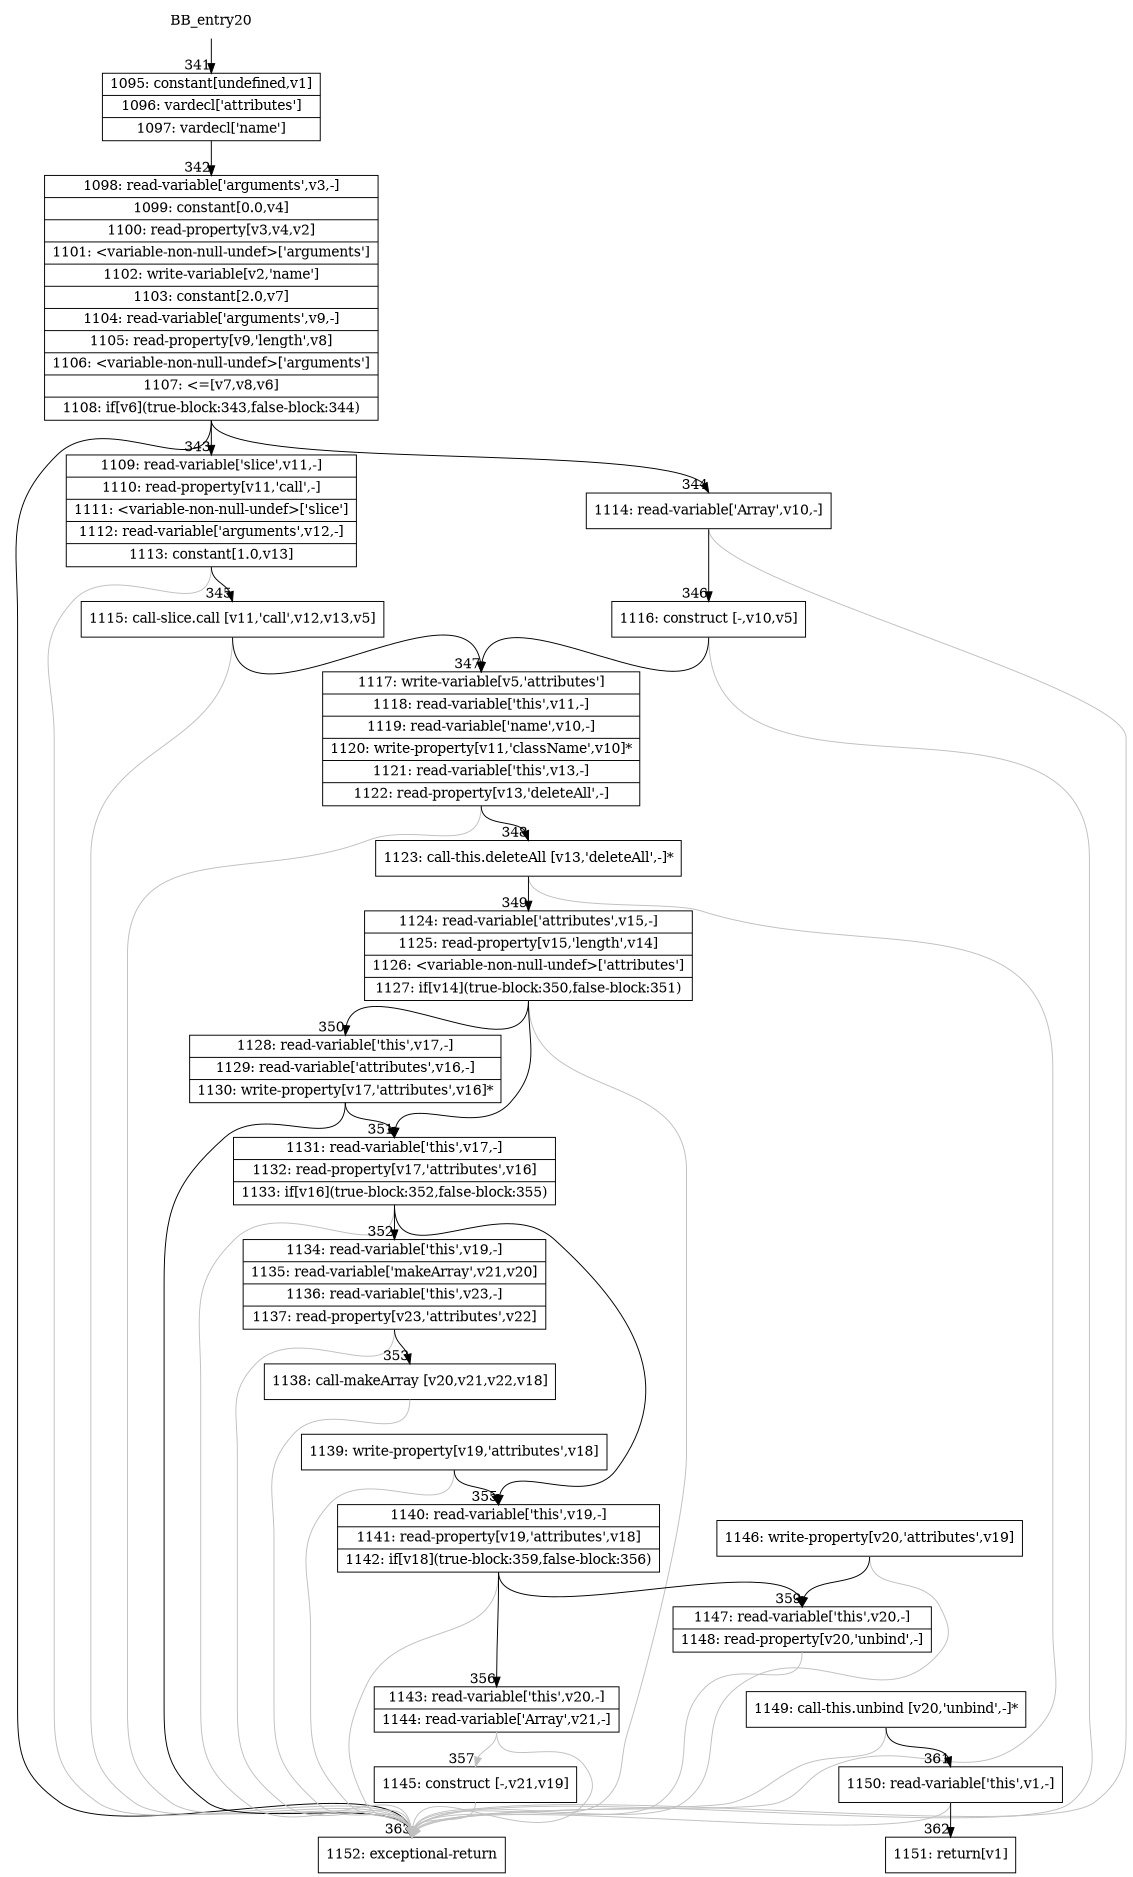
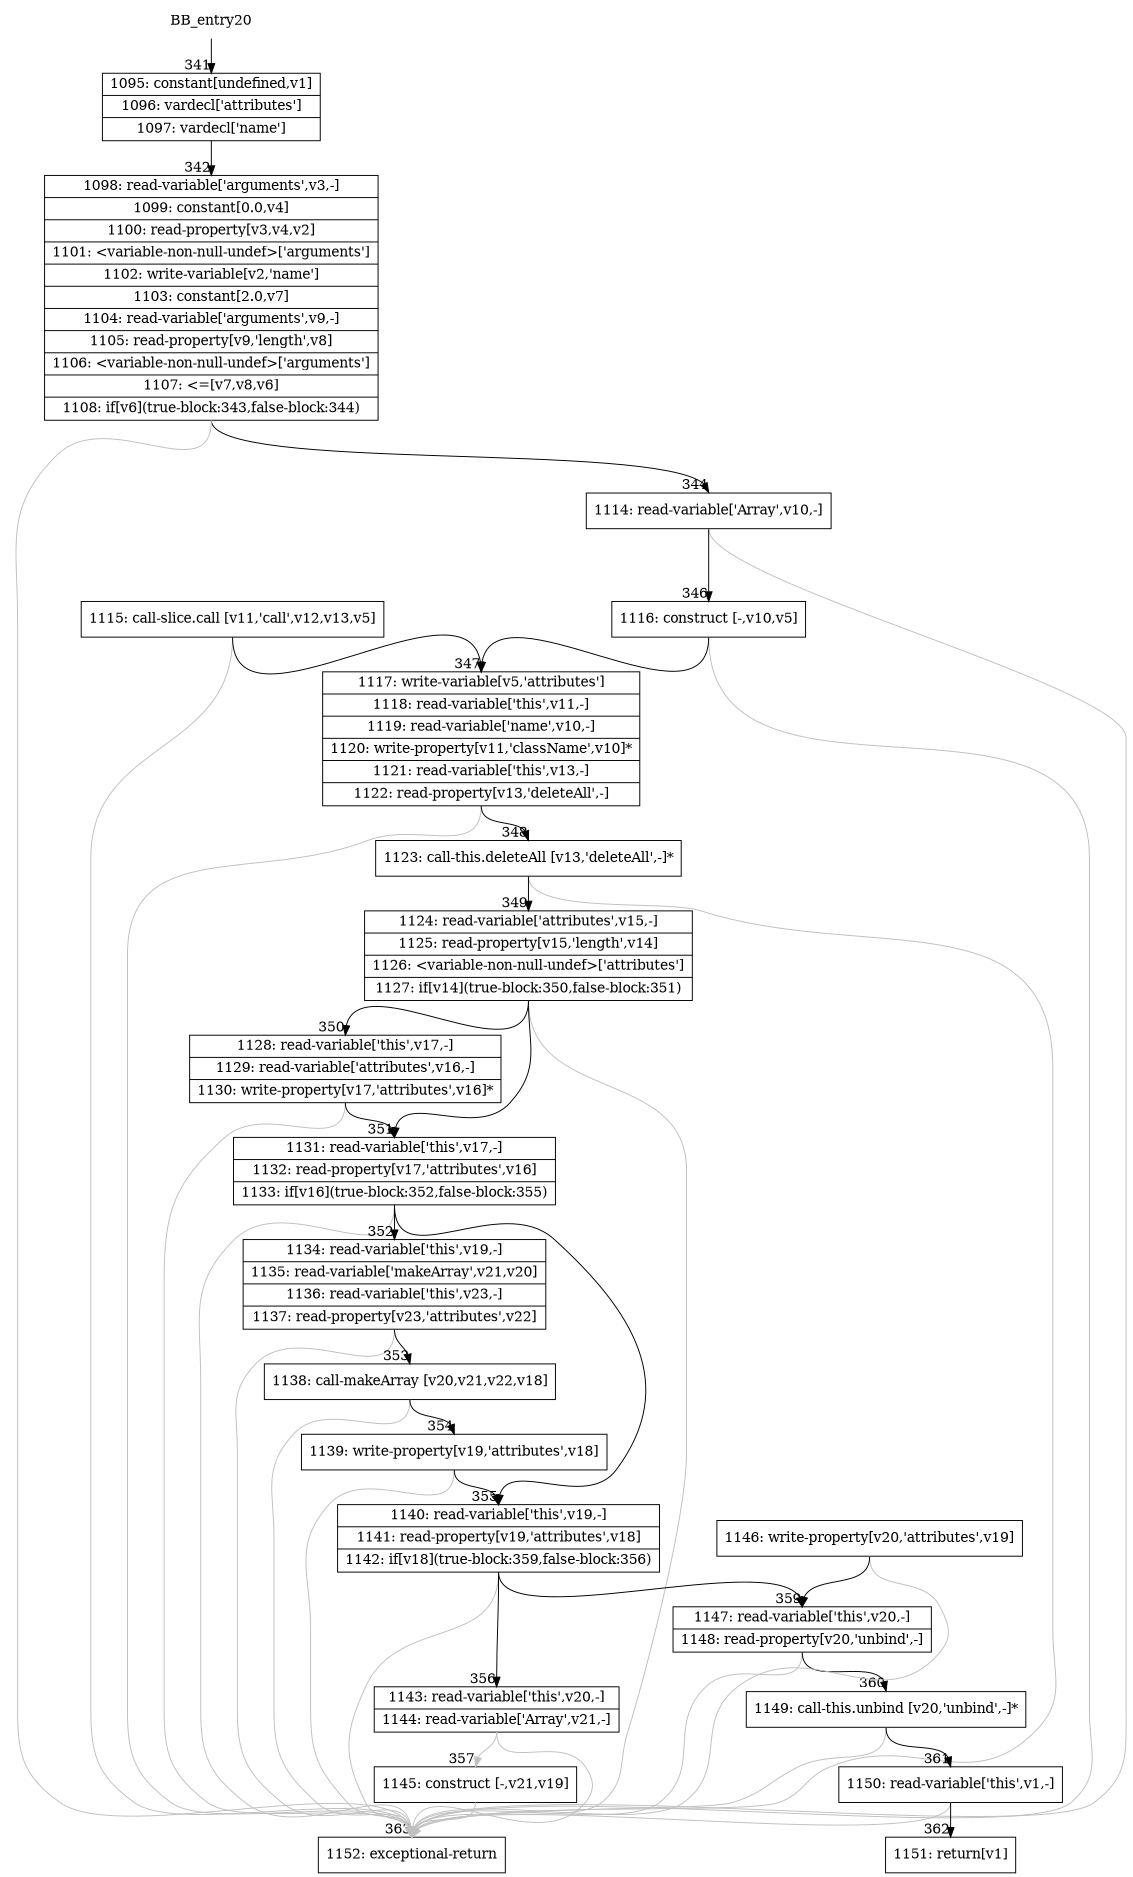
(211, 511) -> none
(18, 1221) -> (18, 1221)
none -> (427, 1416)
(164, 1501) -> (164, 1501)
none -> (861, 1672)
